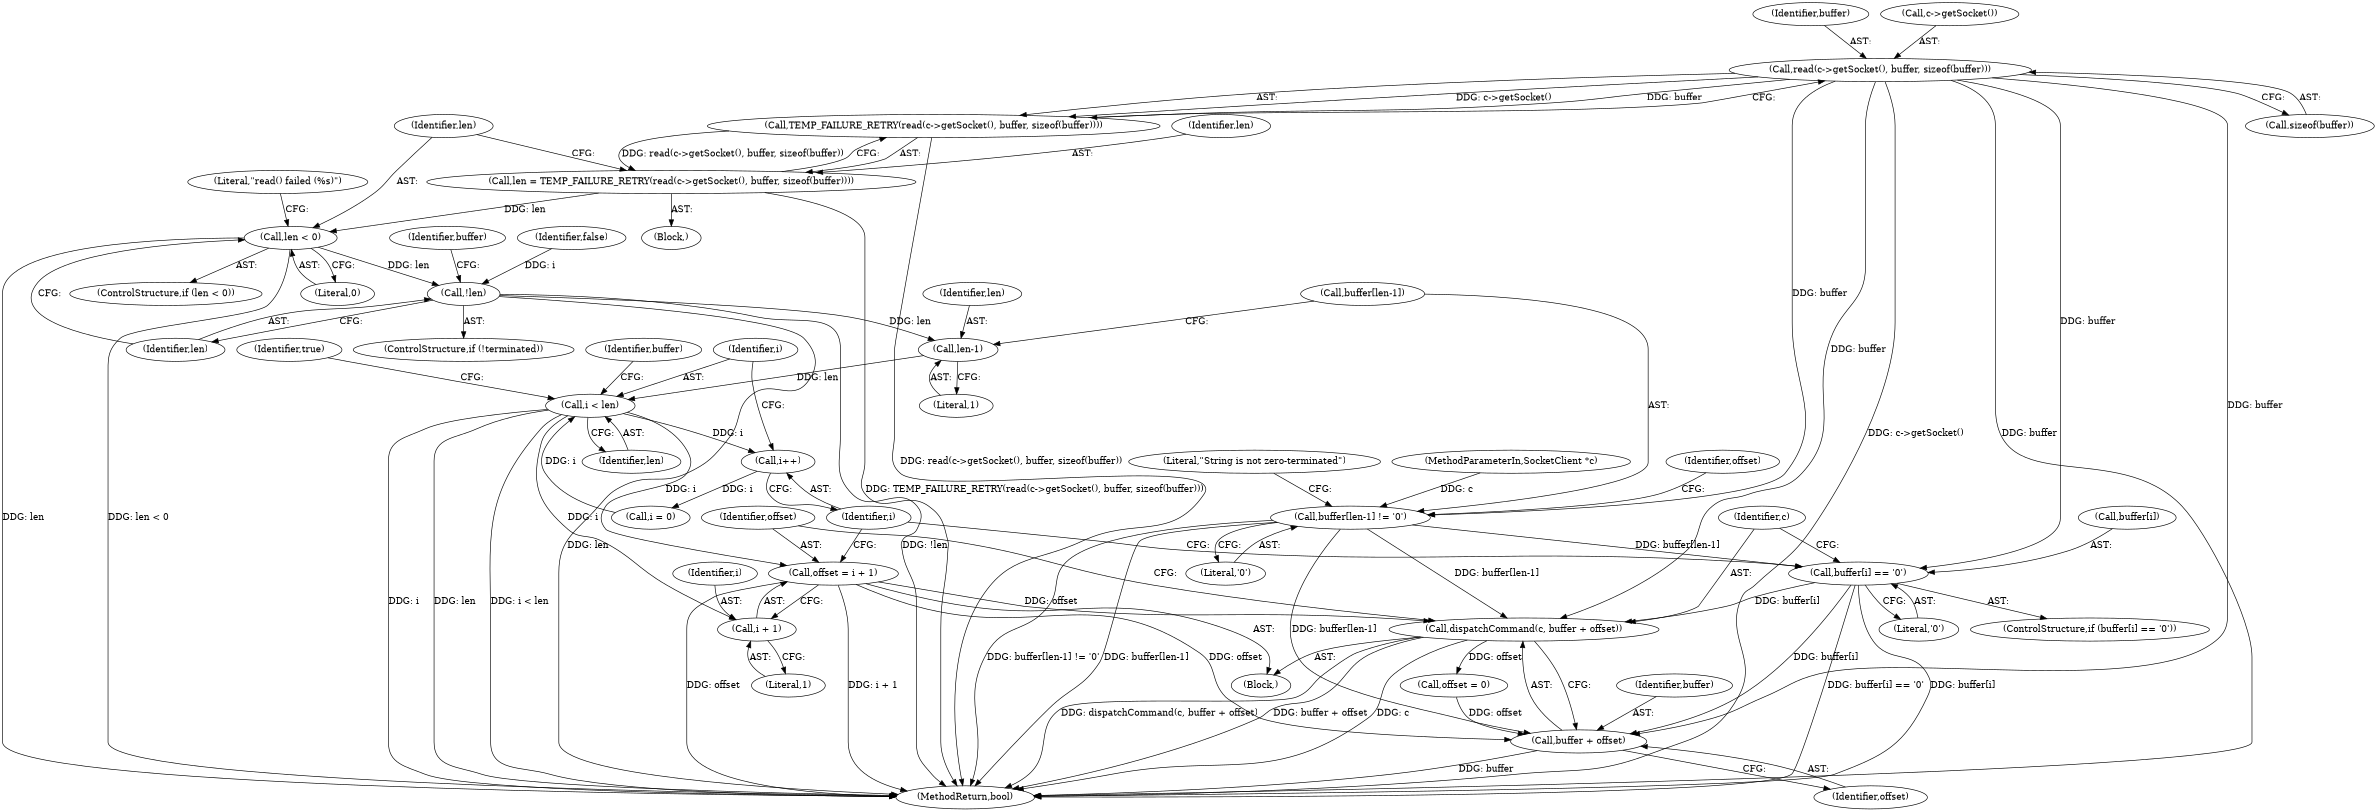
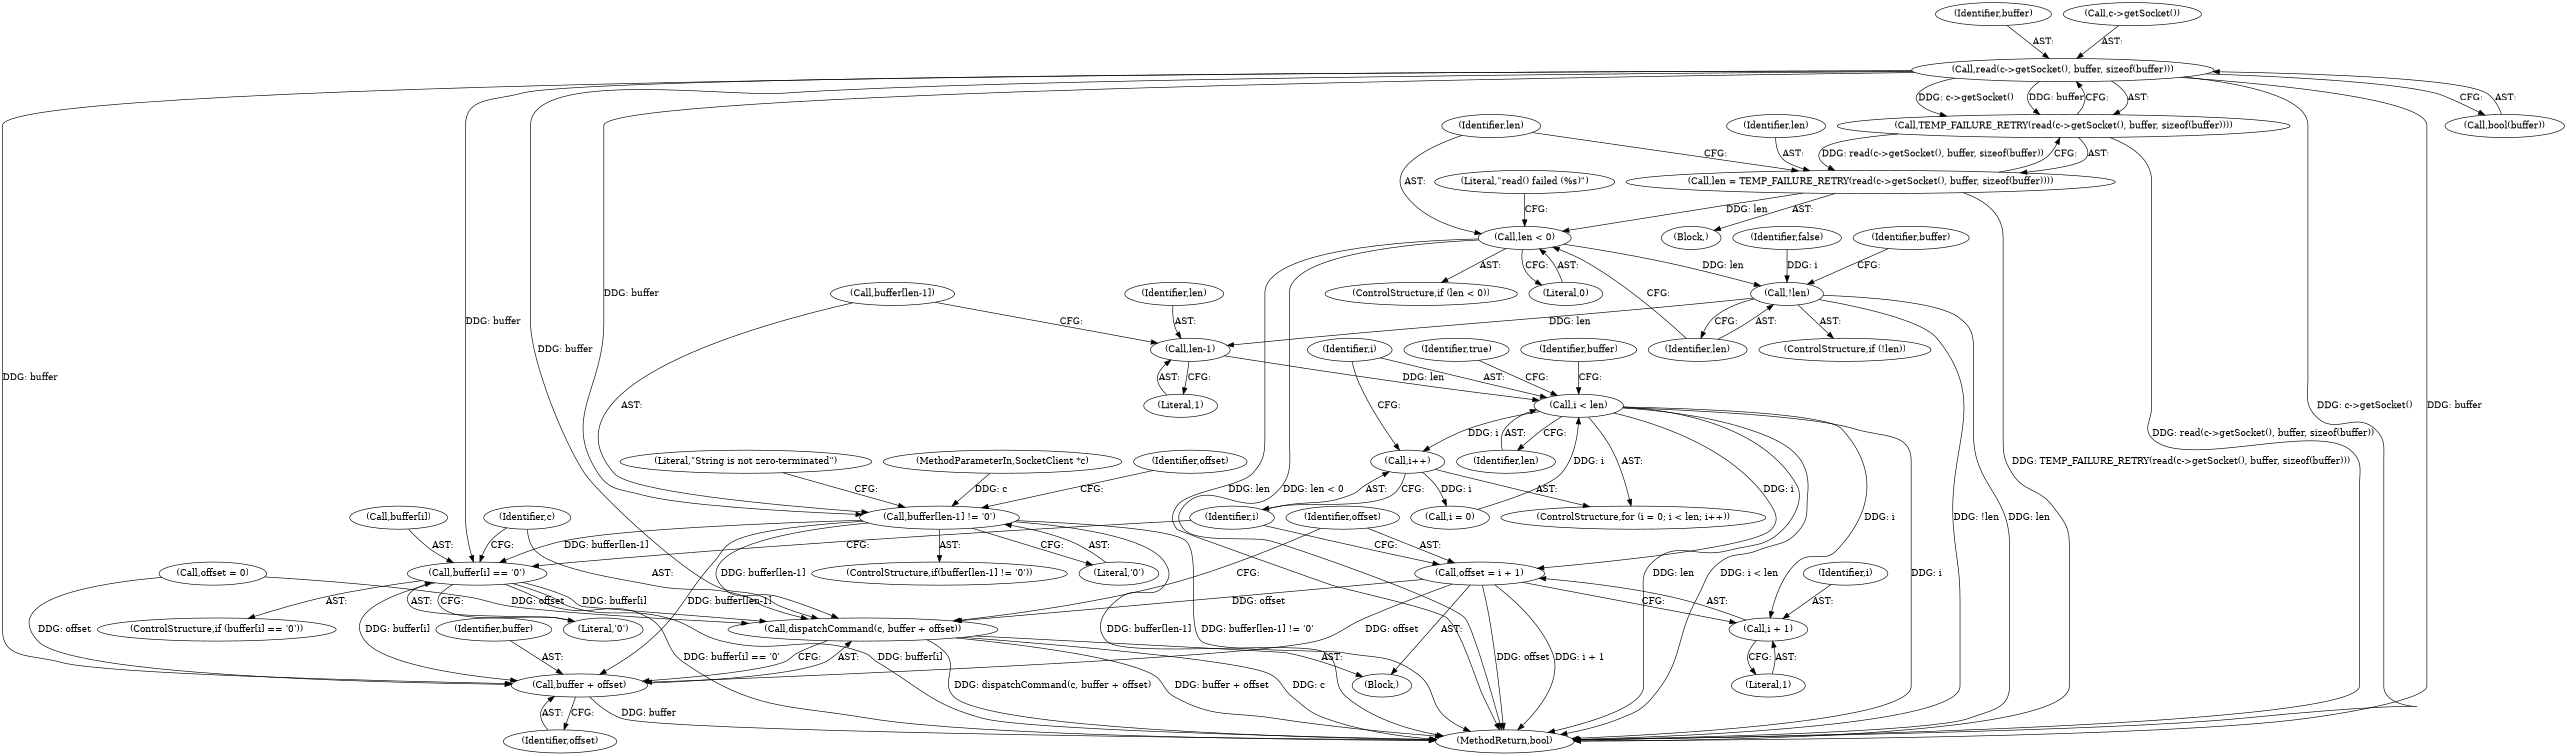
(2310, 126) -> (2505, 126)
(464, 350) -> (1845, 350)
none -> (1633, 518)
none -> (940, 574)
(1470, 651) -> (503, 605)
